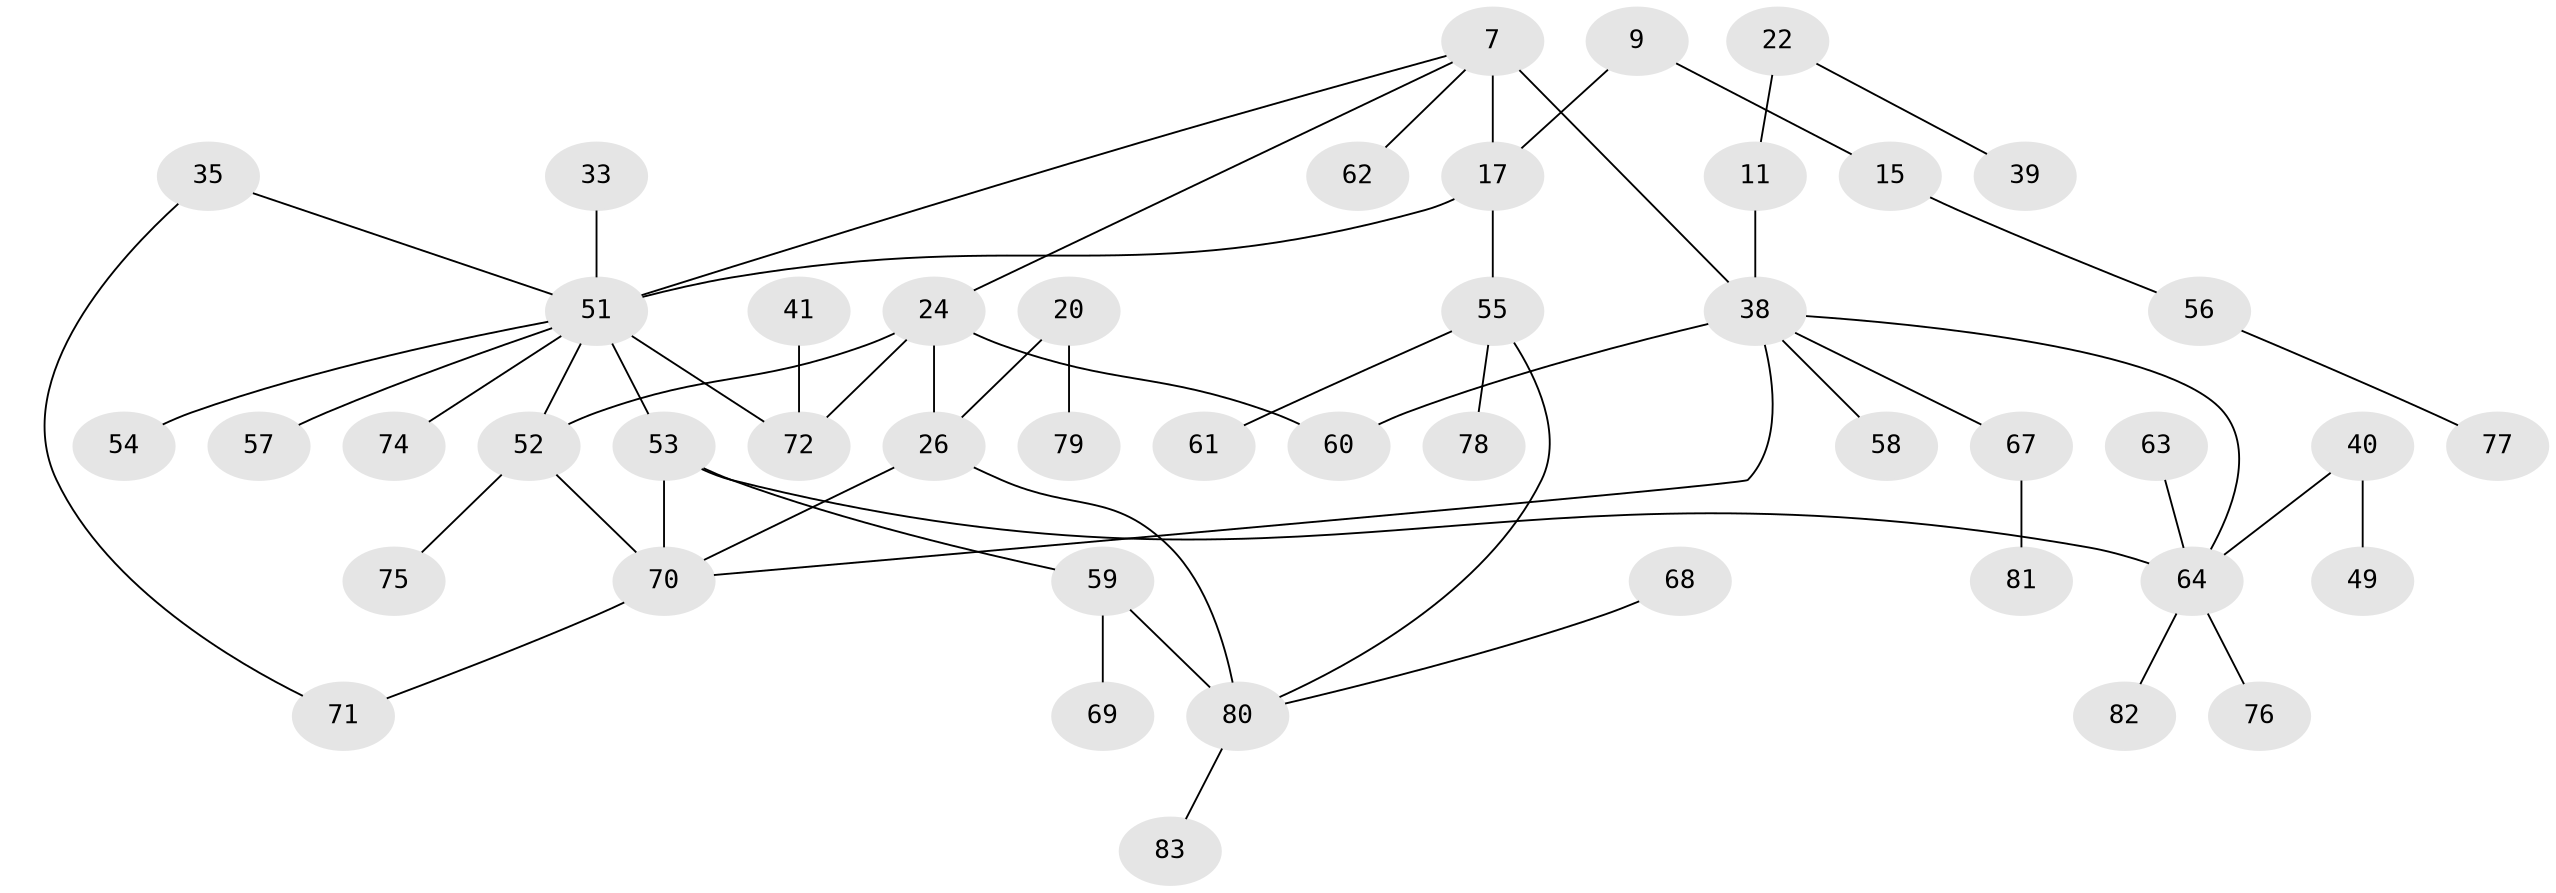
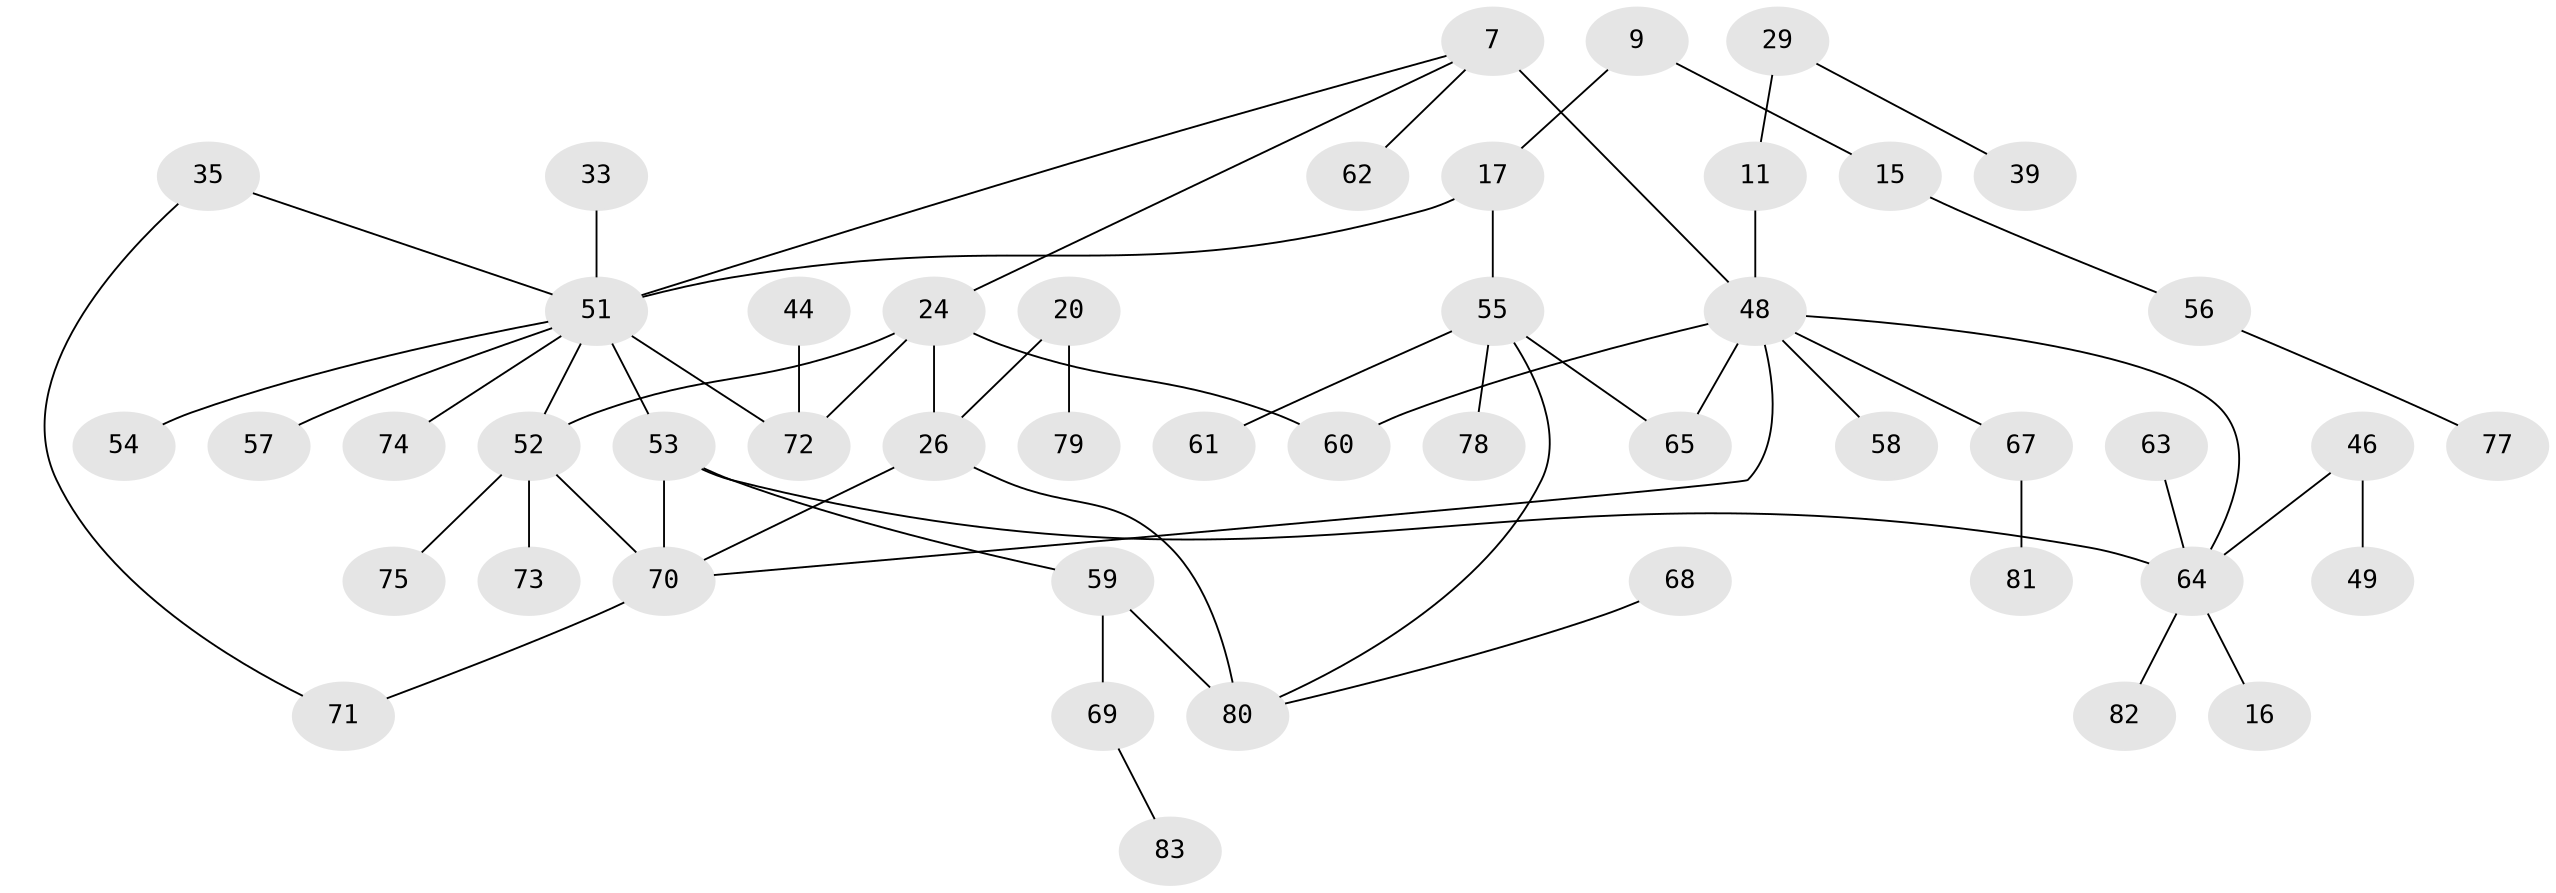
(1778, 41) -> (1778, 41)
(1493, 109) -> none
(799, 311) -> (799, 311)
(1755, 311) -> (1755, 311)
none -> (1680, 446)
(2363, 446) -> (2363, 446)
none -> (529, 581)
(2260, 716) -> (2260, 716)
(1204, 784) -> (1137, 784)
